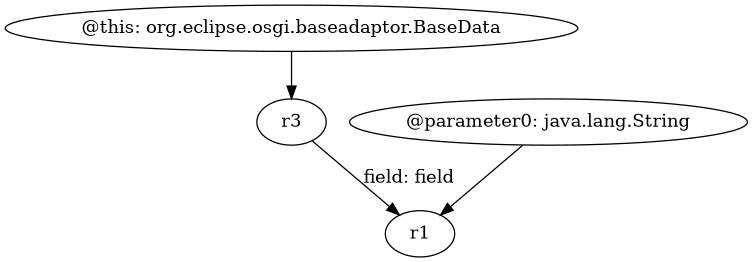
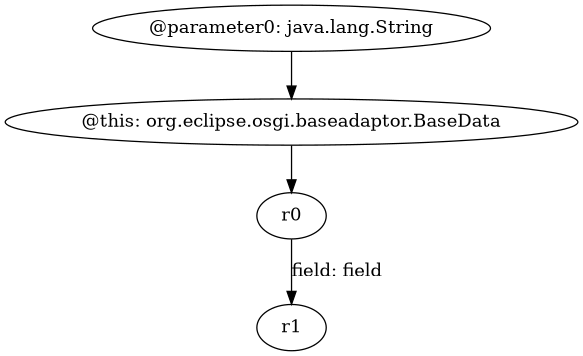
(292, 122) -> (292, 216)
(487, 176) -> (292, 69)
